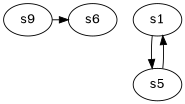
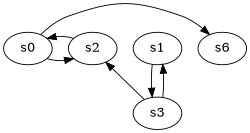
(28, 20) -> (28, 49)
none -> (93, 49)
(157, 85) -> (157, 113)
